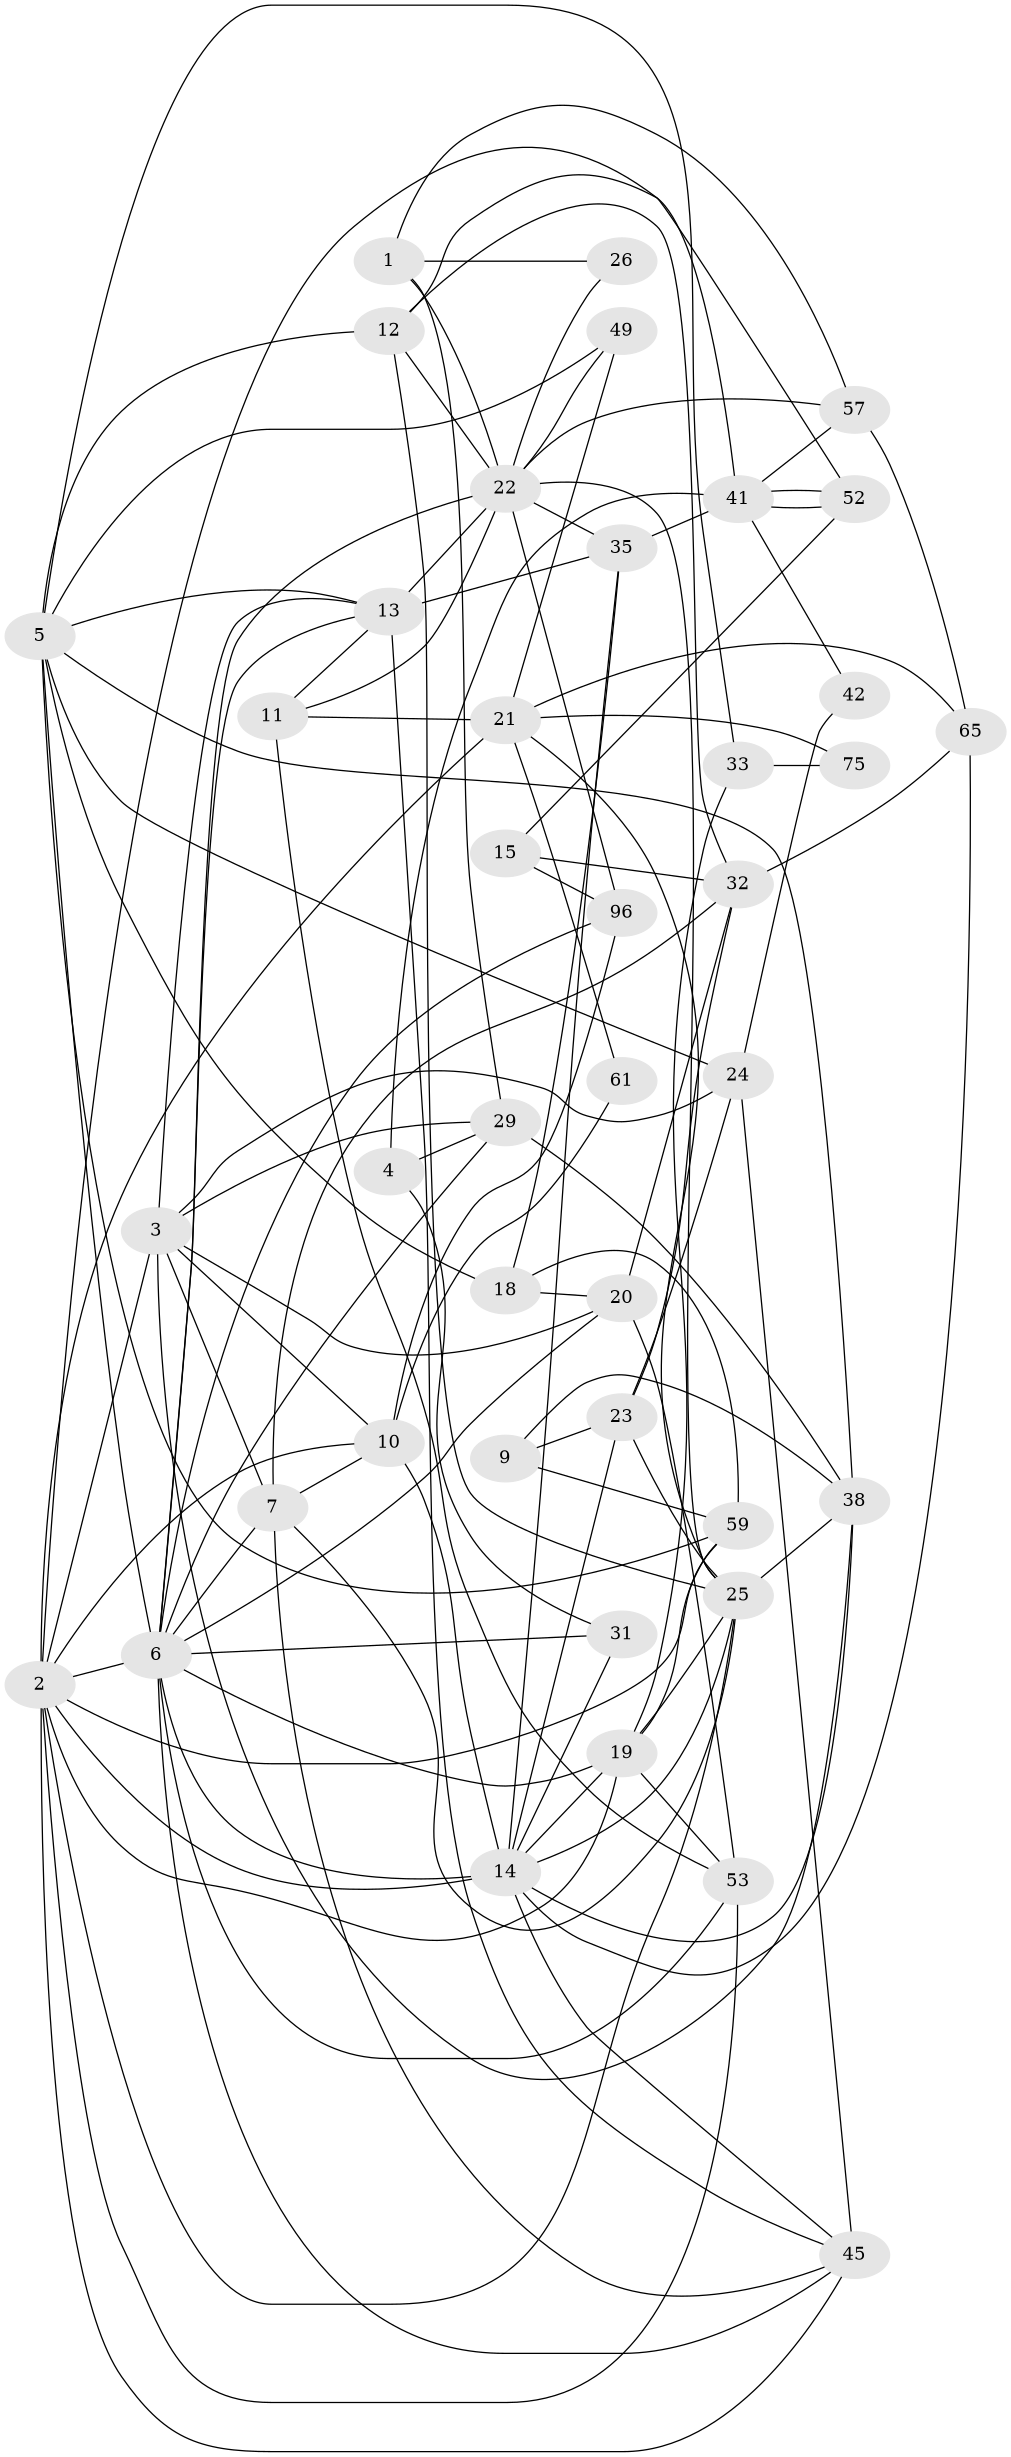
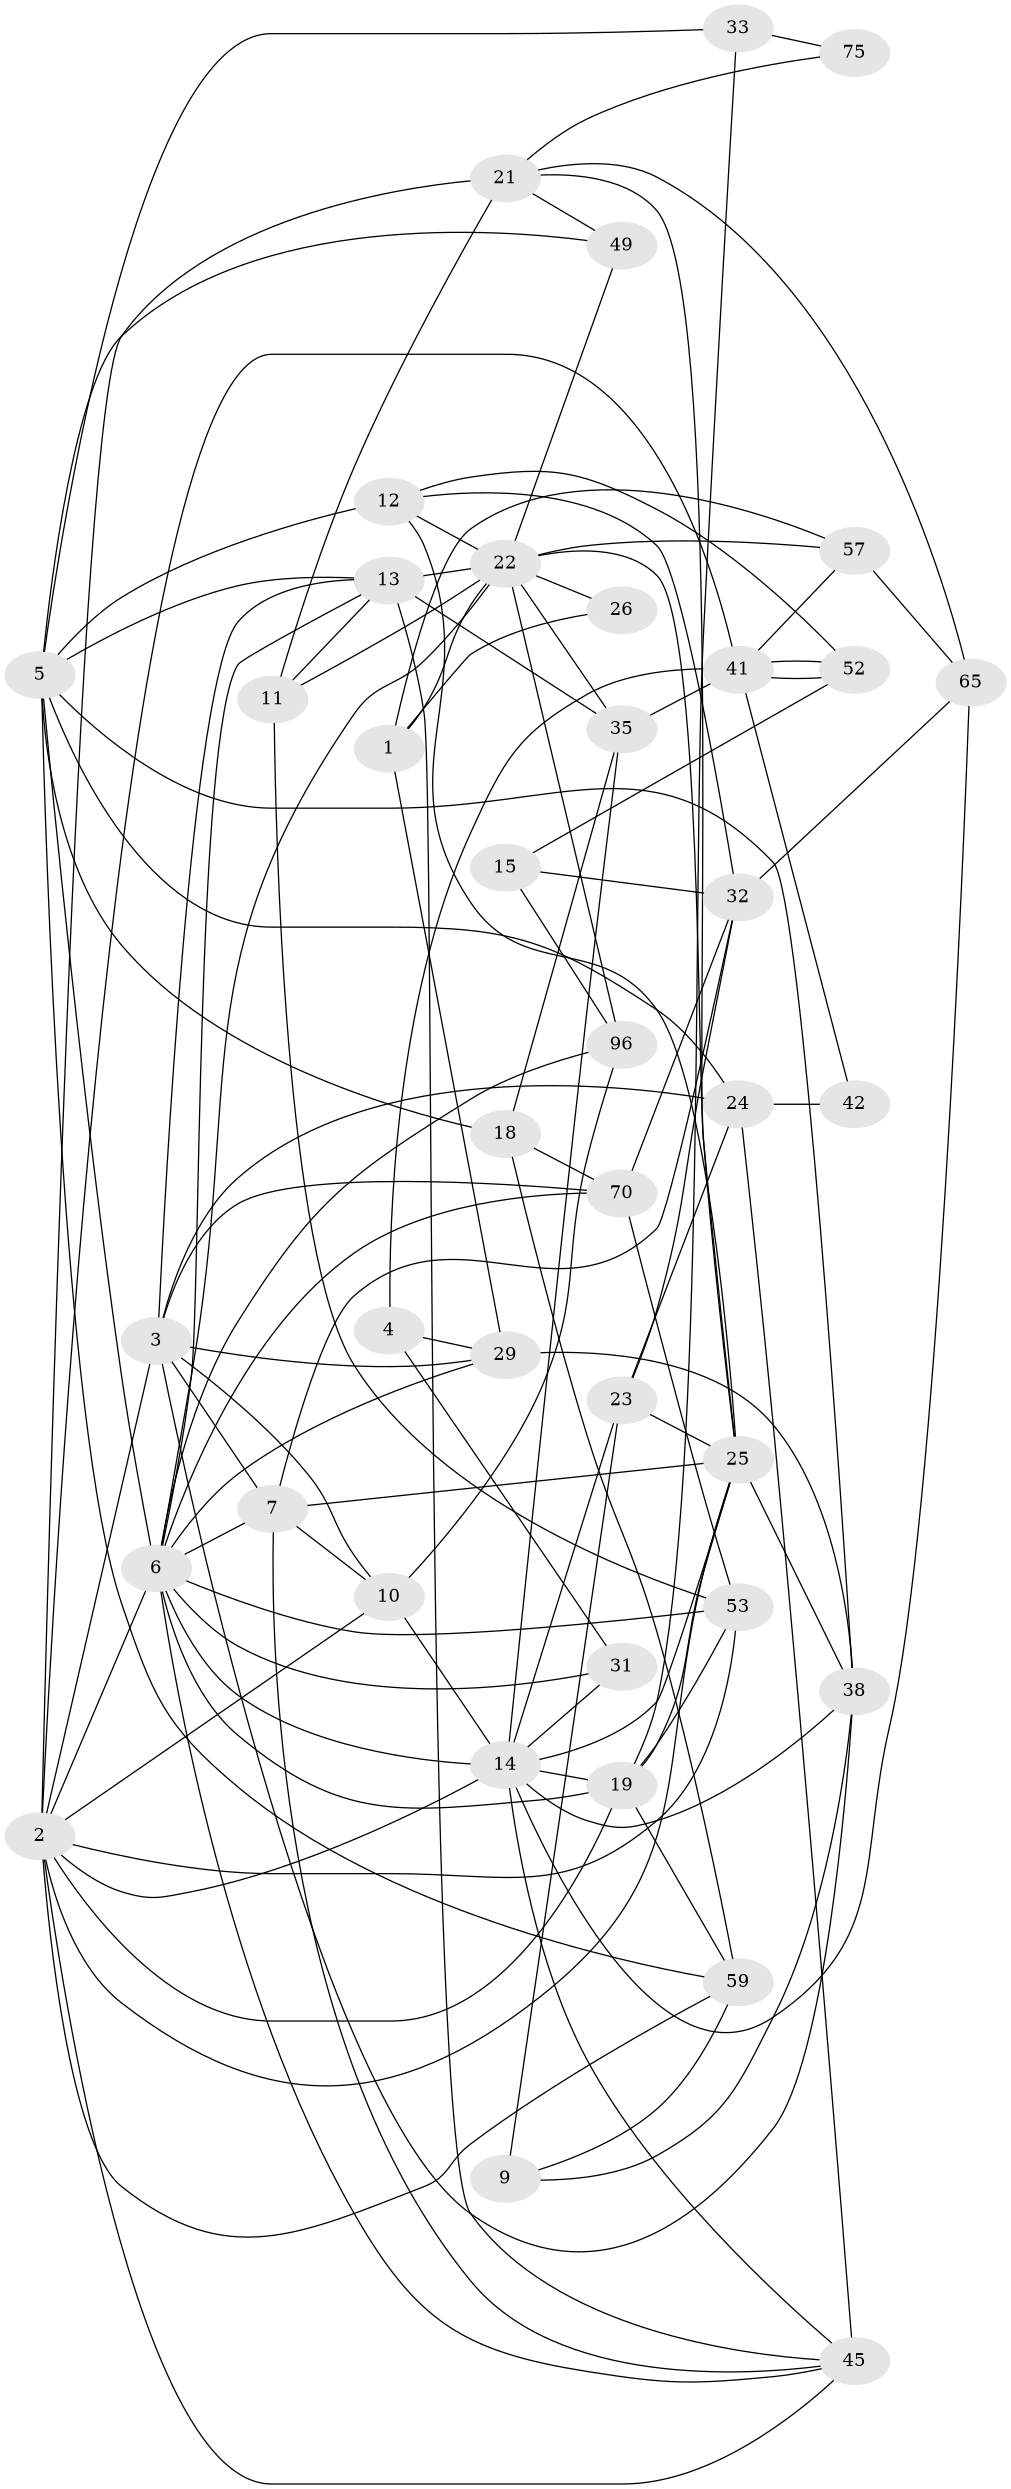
(622, 1081) -> none
(622, 1298) -> (622, 1193)
